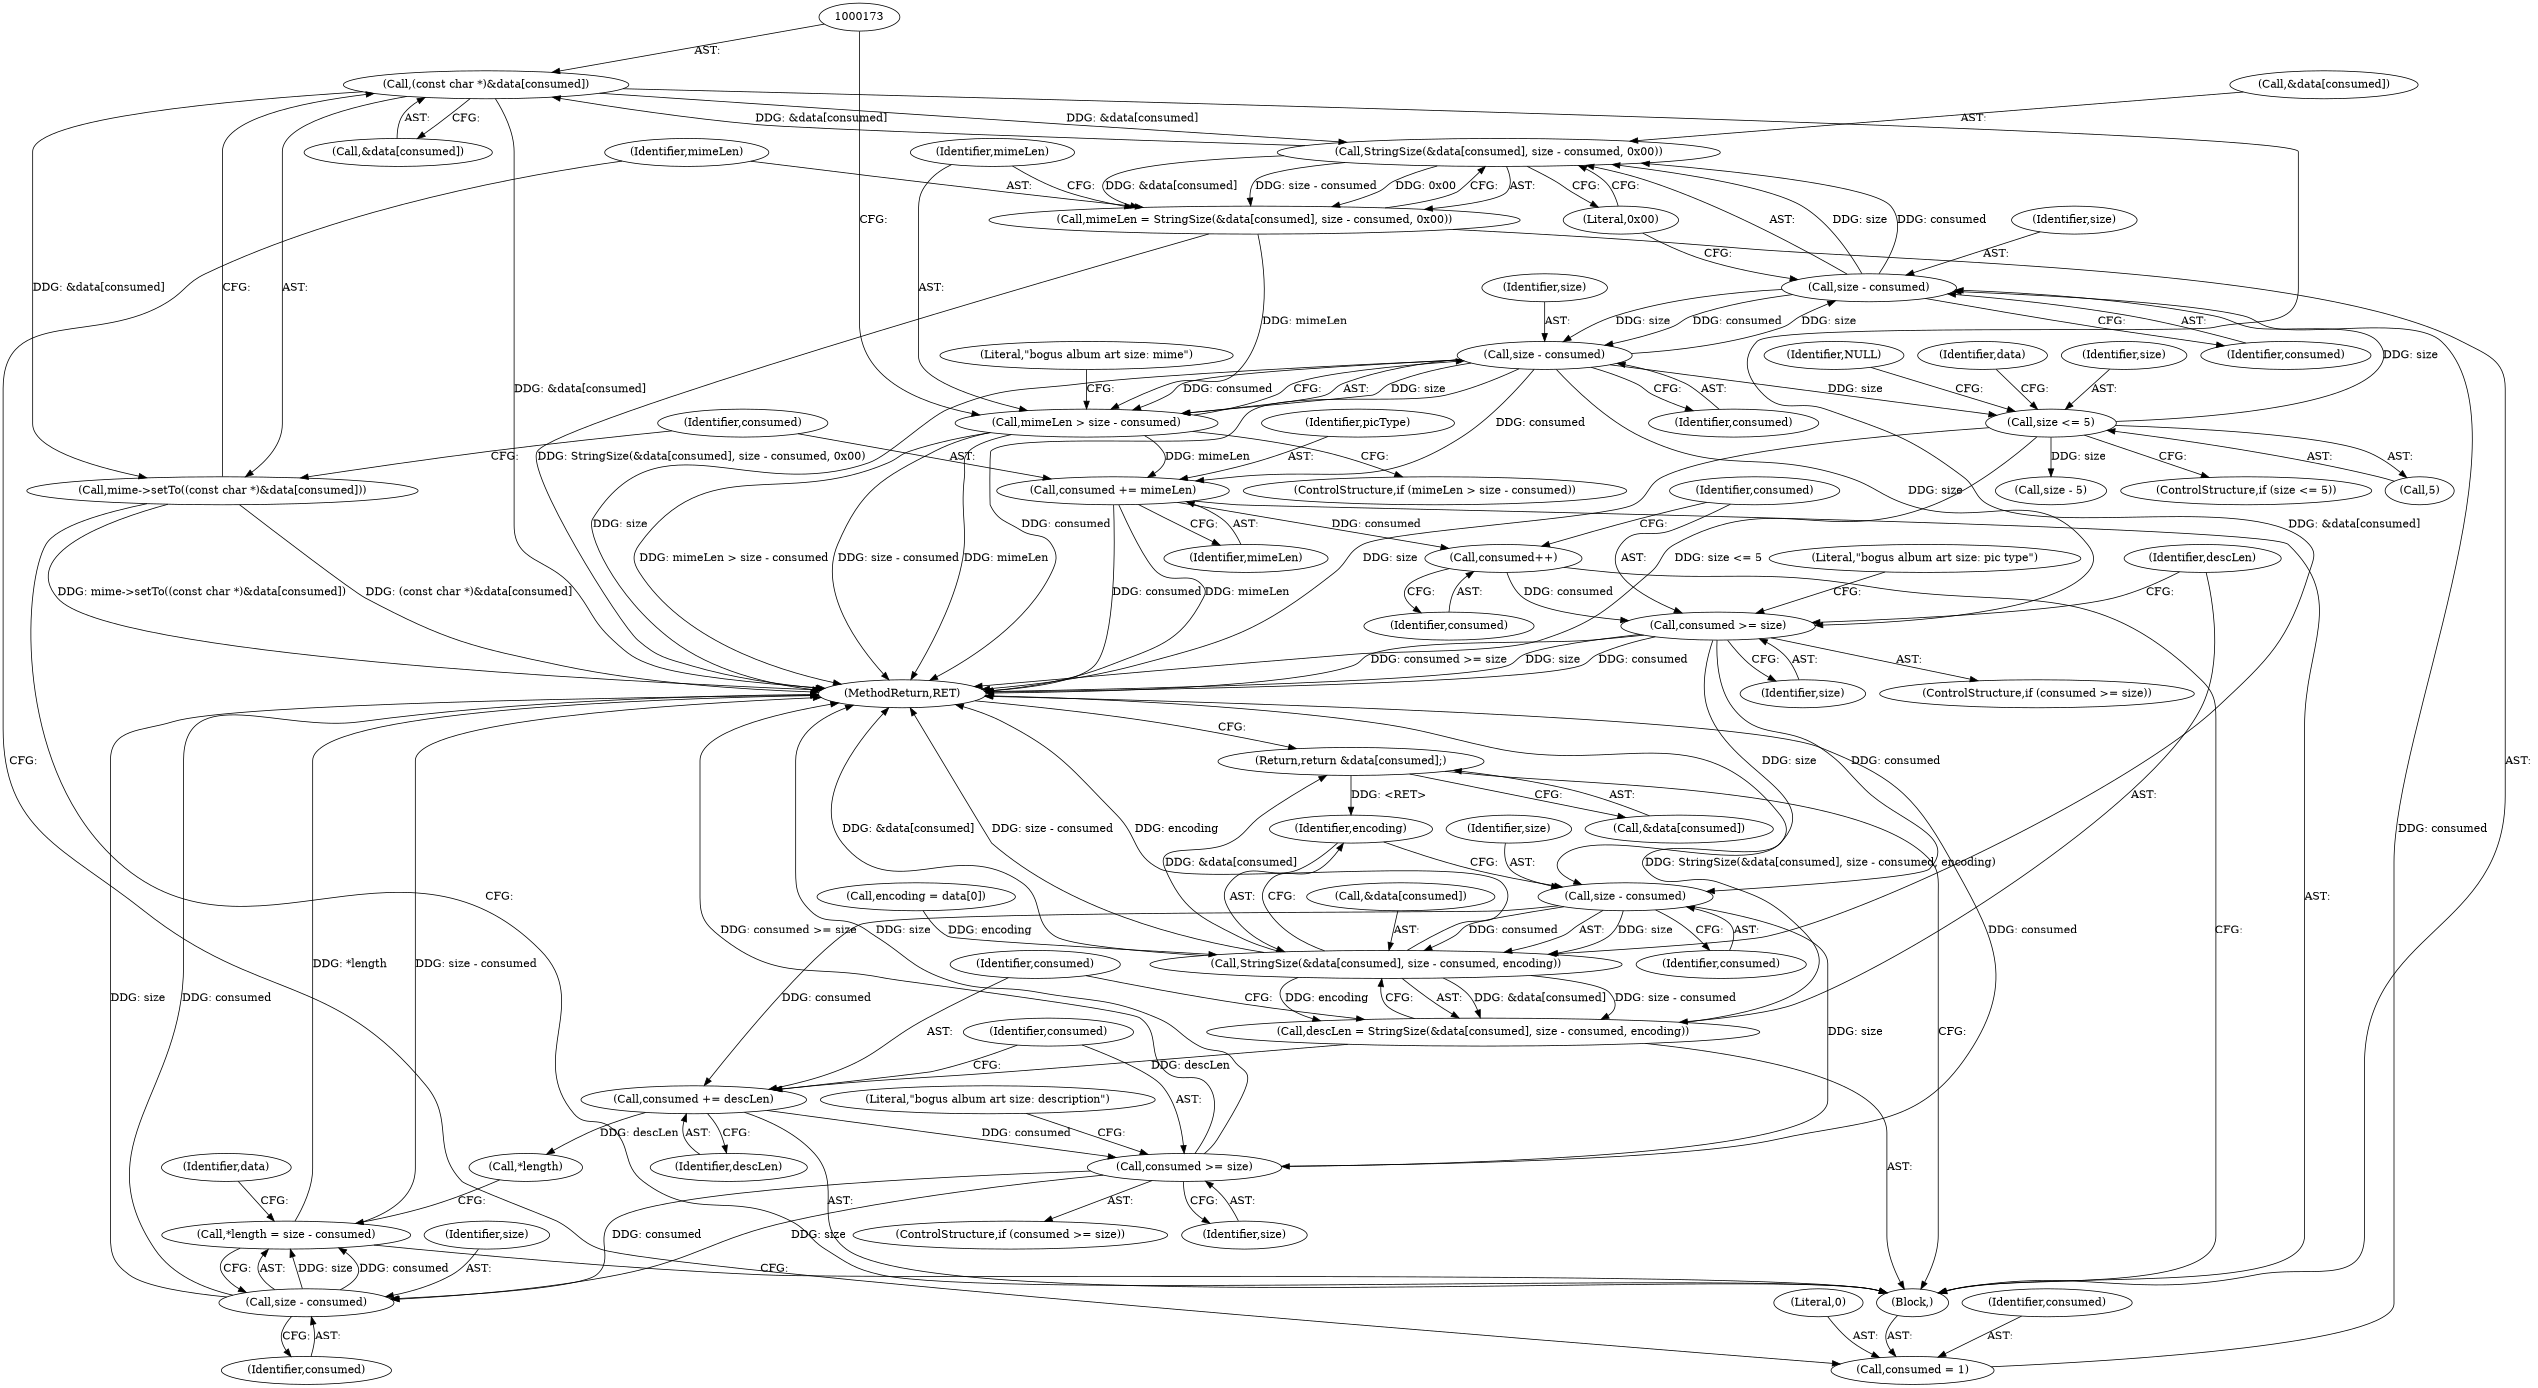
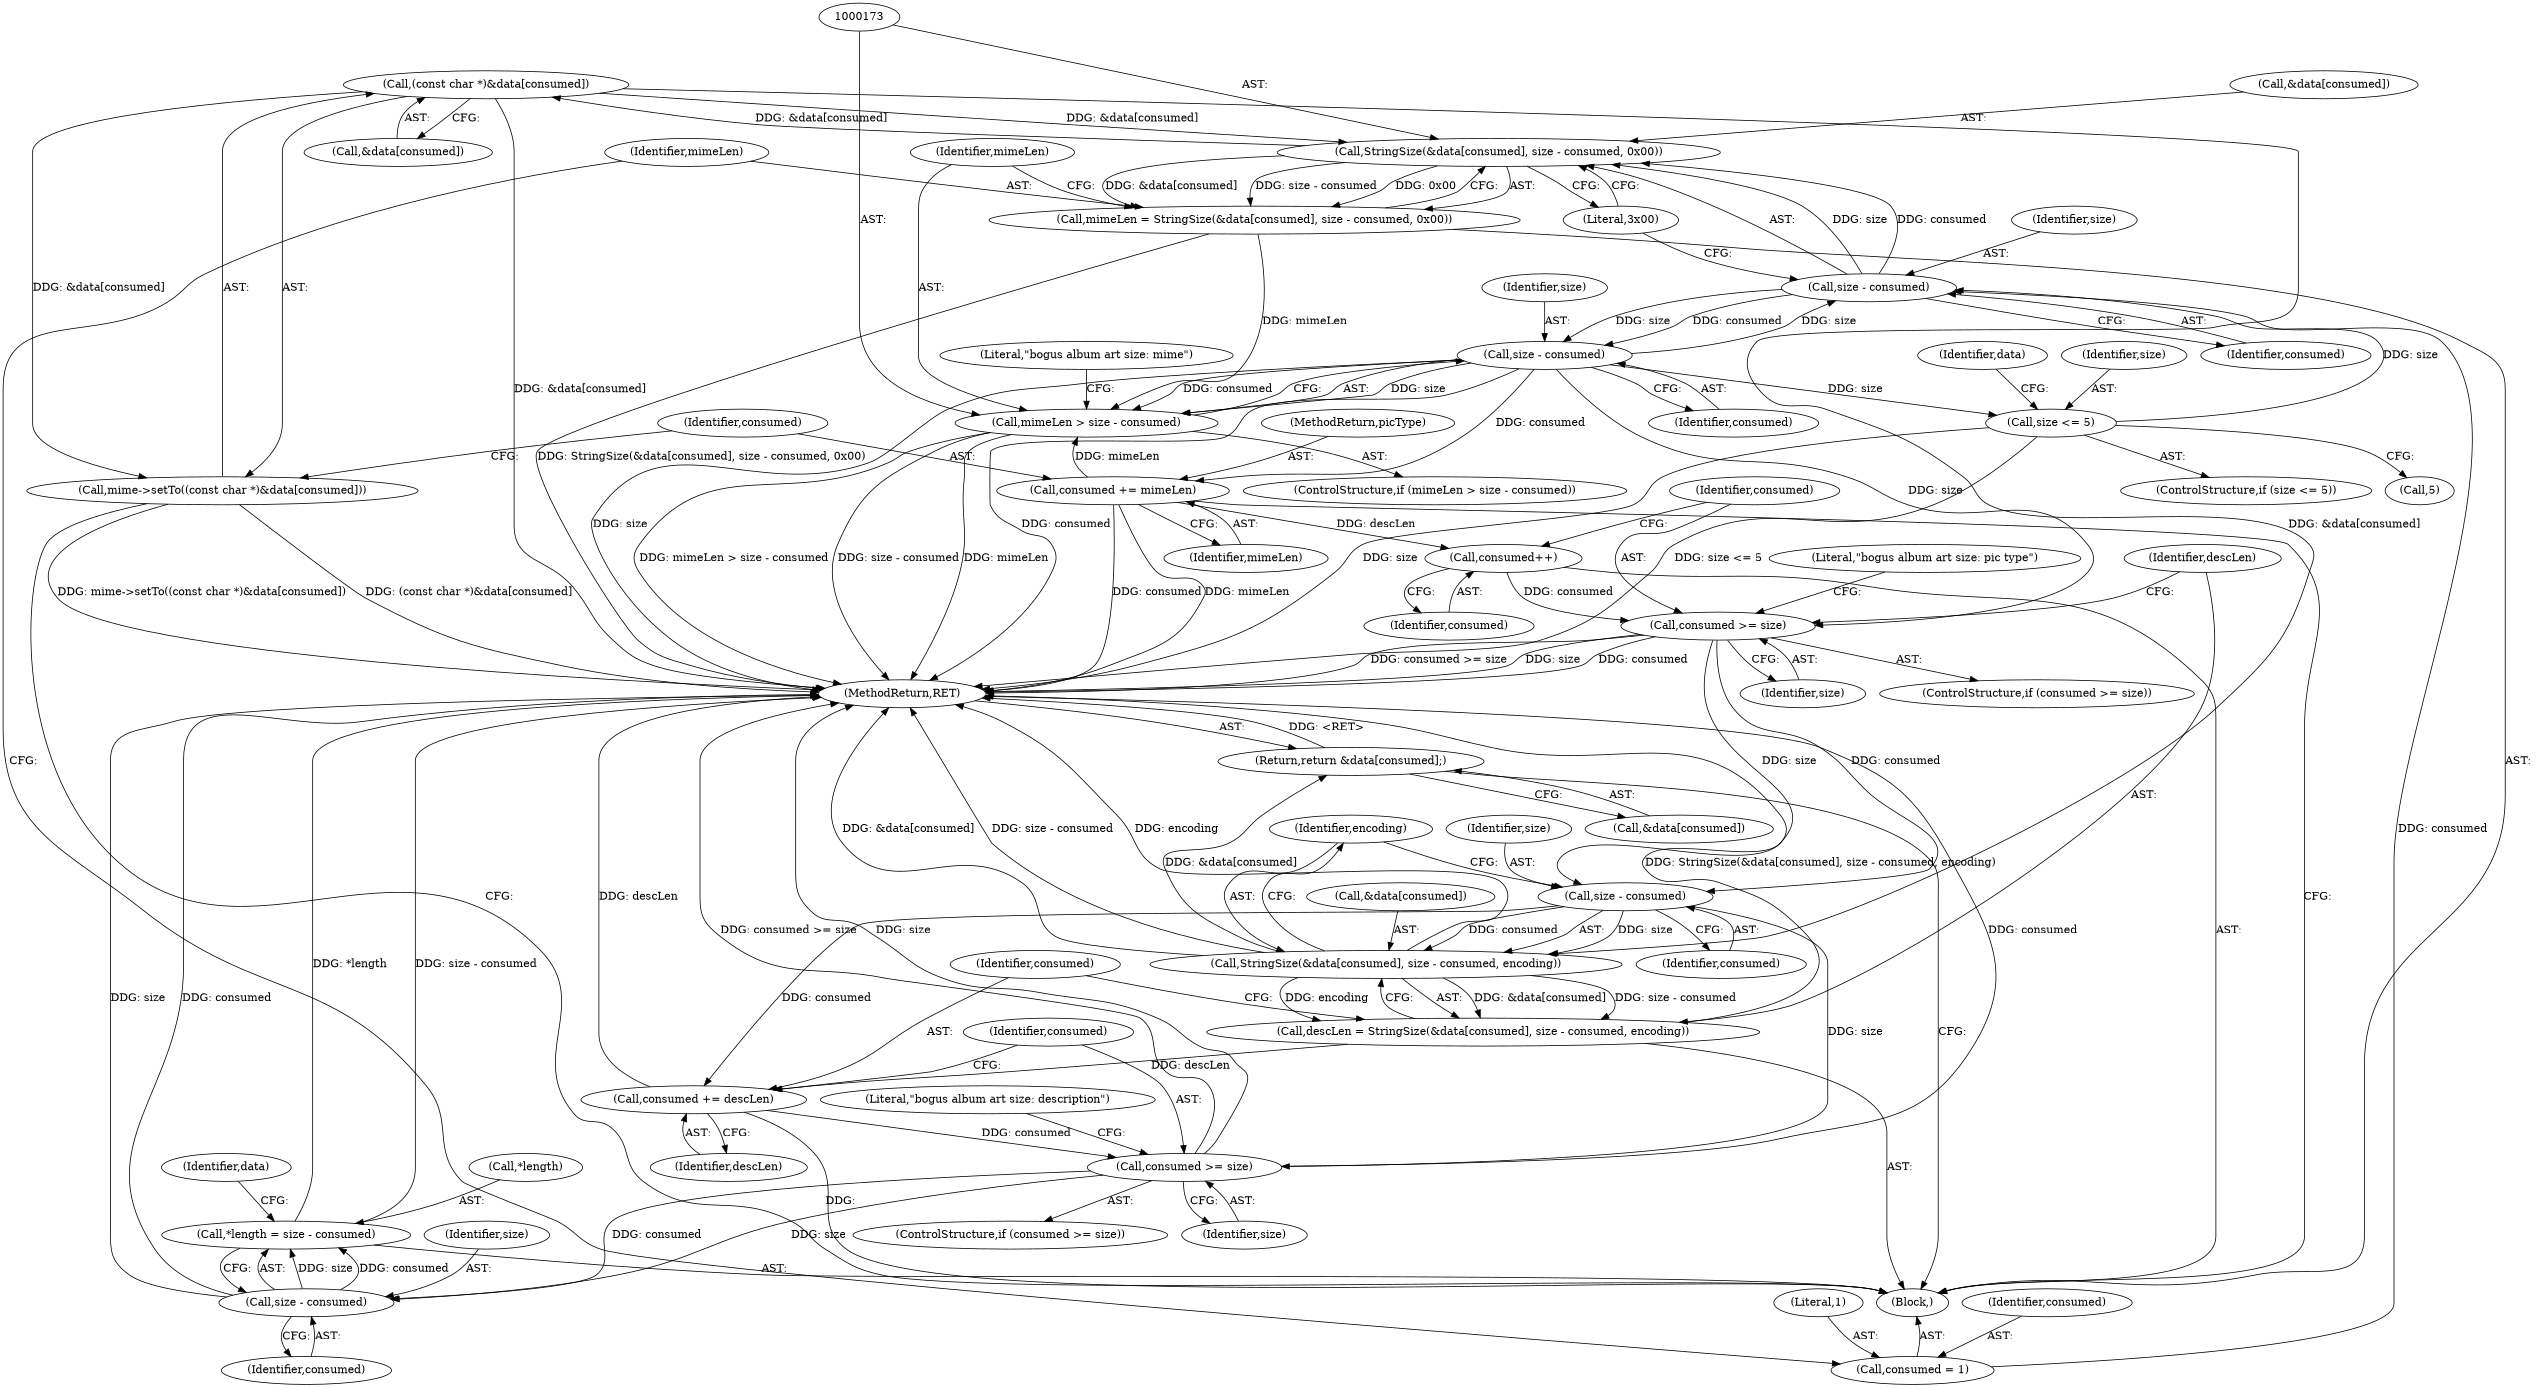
(692, 48) -> (1162, 81)
(875, 220) -> (875, 220)
(1621, 220) -> (1621, 220)
(238, 288) -> (238, 288)
(1834, 355) -> none
(1358, 423) -> (1358, 423)
(2255, 452) -> none
(1164, 453) -> (1075, 463)
(1377, 457) -> (1377, 457)
(2175, 457) -> (2175, 457)
(2402, 457) -> (2402, 457)
(2051, 491) -> none
(1376, 525) -> (1376, 525)
(1234, 728) -> (1234, 728)
(1351, 791) -> (1160, 710)
(916, 897) -> none
(2319, 897) -> (2319, 897)
(2231, 931) -> (2231, 931)
(598, 1128) -> (599, 820)
(474, 1201) -> (474, 1201)
(842, 1201) -> (842, 1201)
(776, 1269) -> (776, 1269)
(1818, 1303) -> (1818, 1303)
(1887, 1332) -> (1920, 1340)
